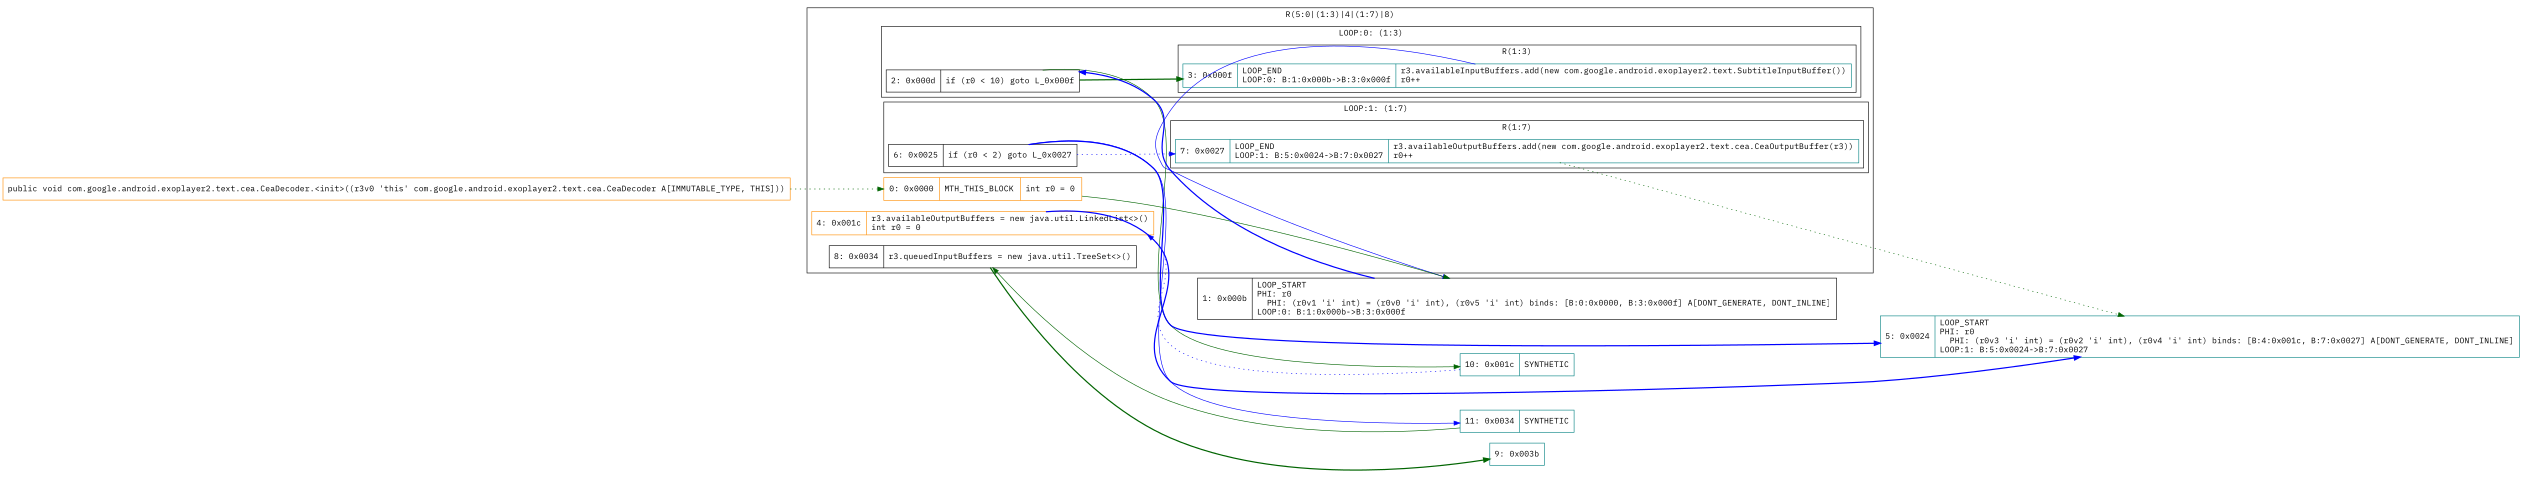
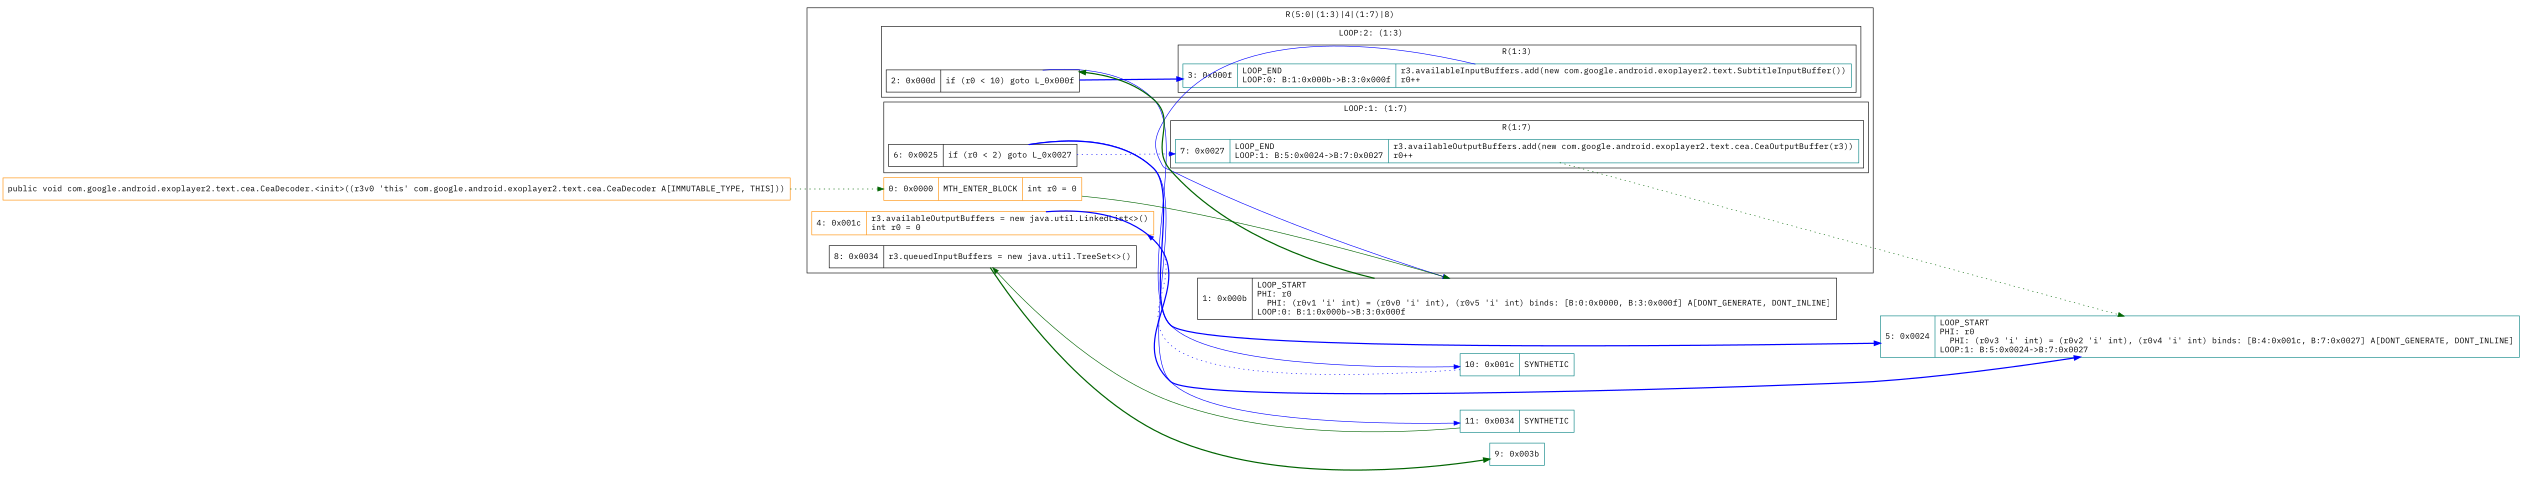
(1371, 33) -> (1371, 33)
(1133, 79) -> (1133, 79)
(979, 189) -> (980, 189)
(1201, 199) -> (1201, 199)
(1186, 336) -> (1186, 336)
